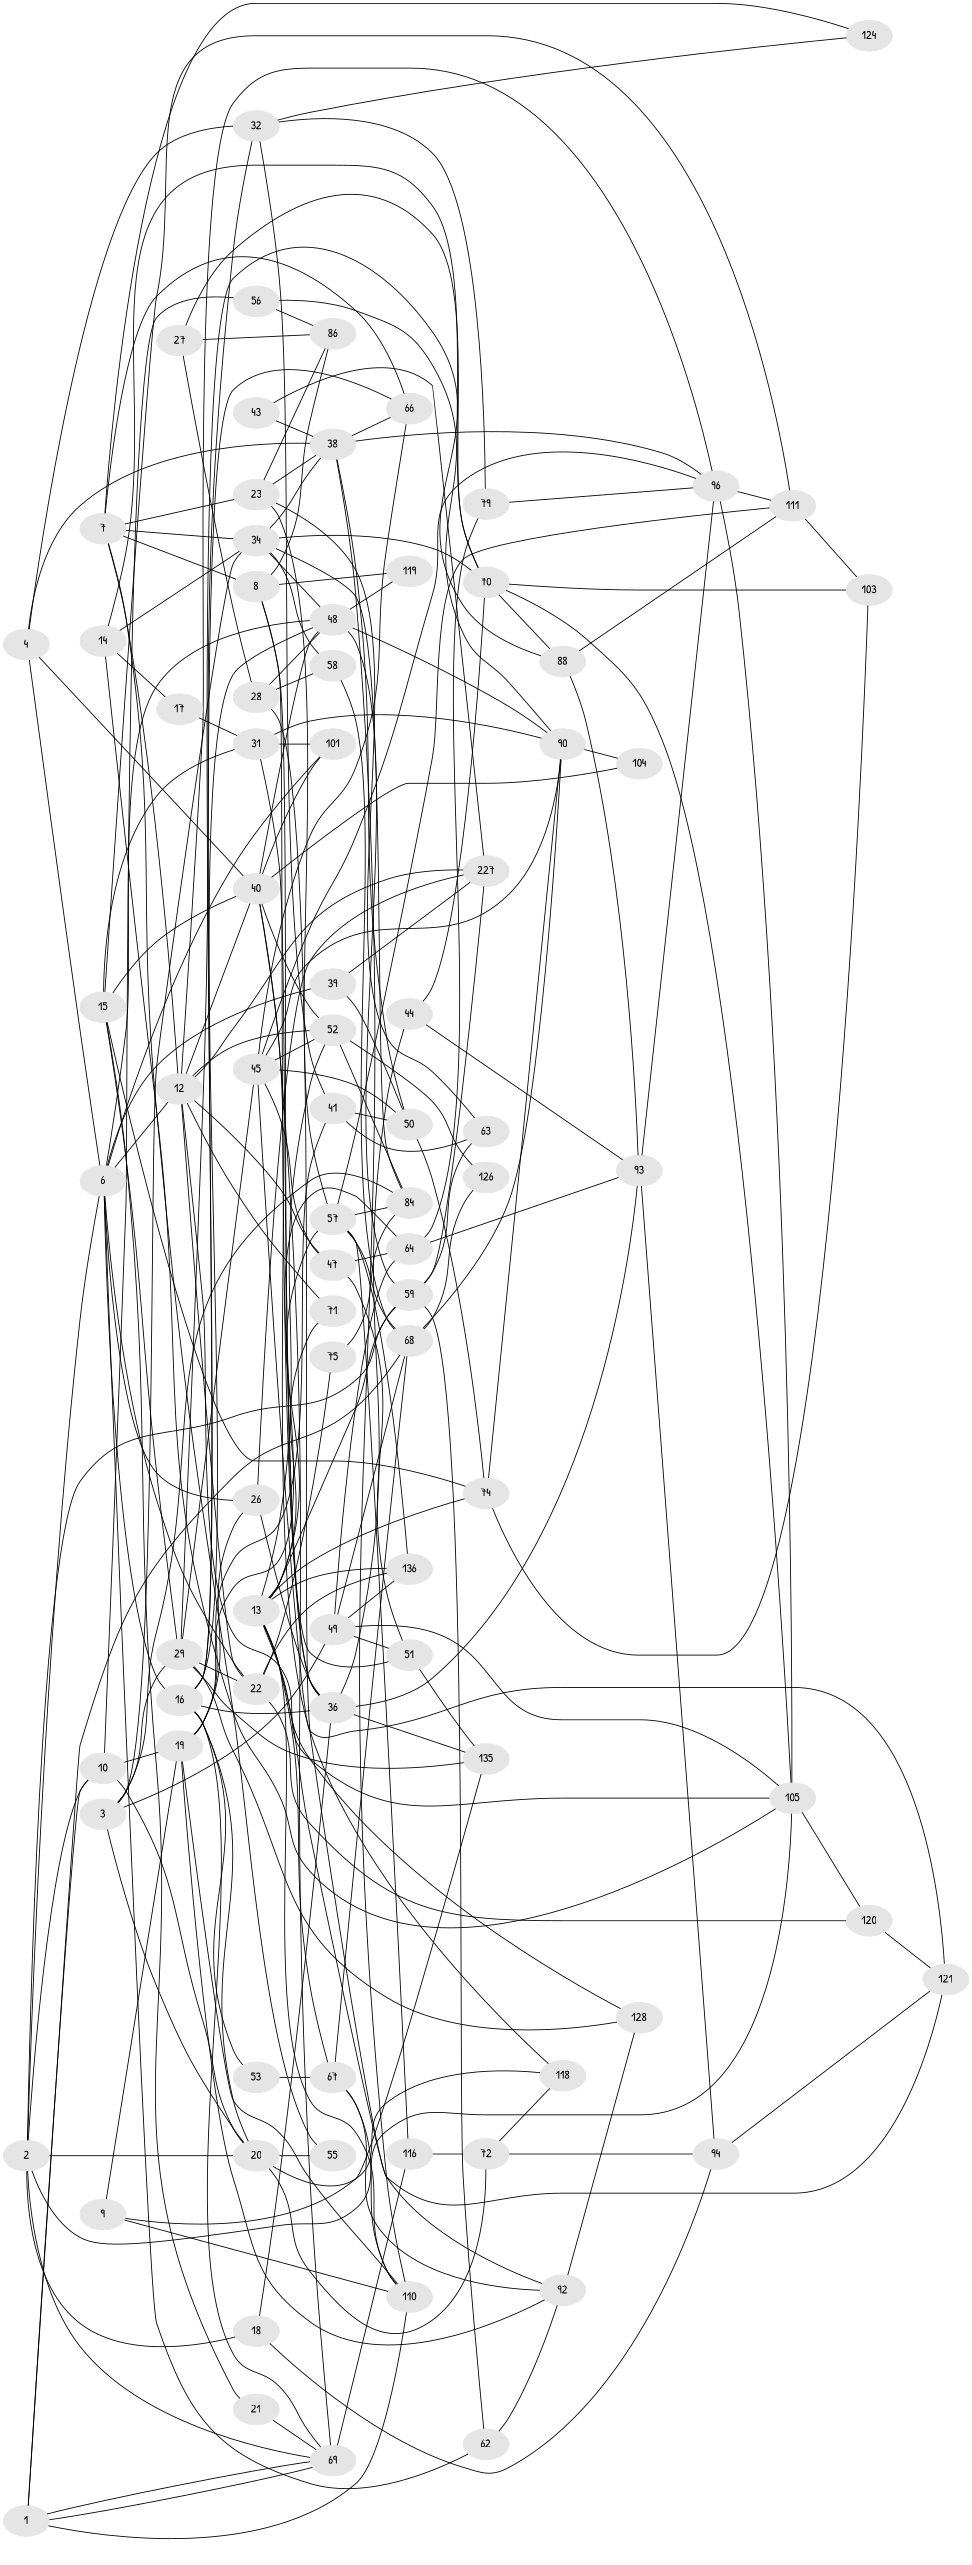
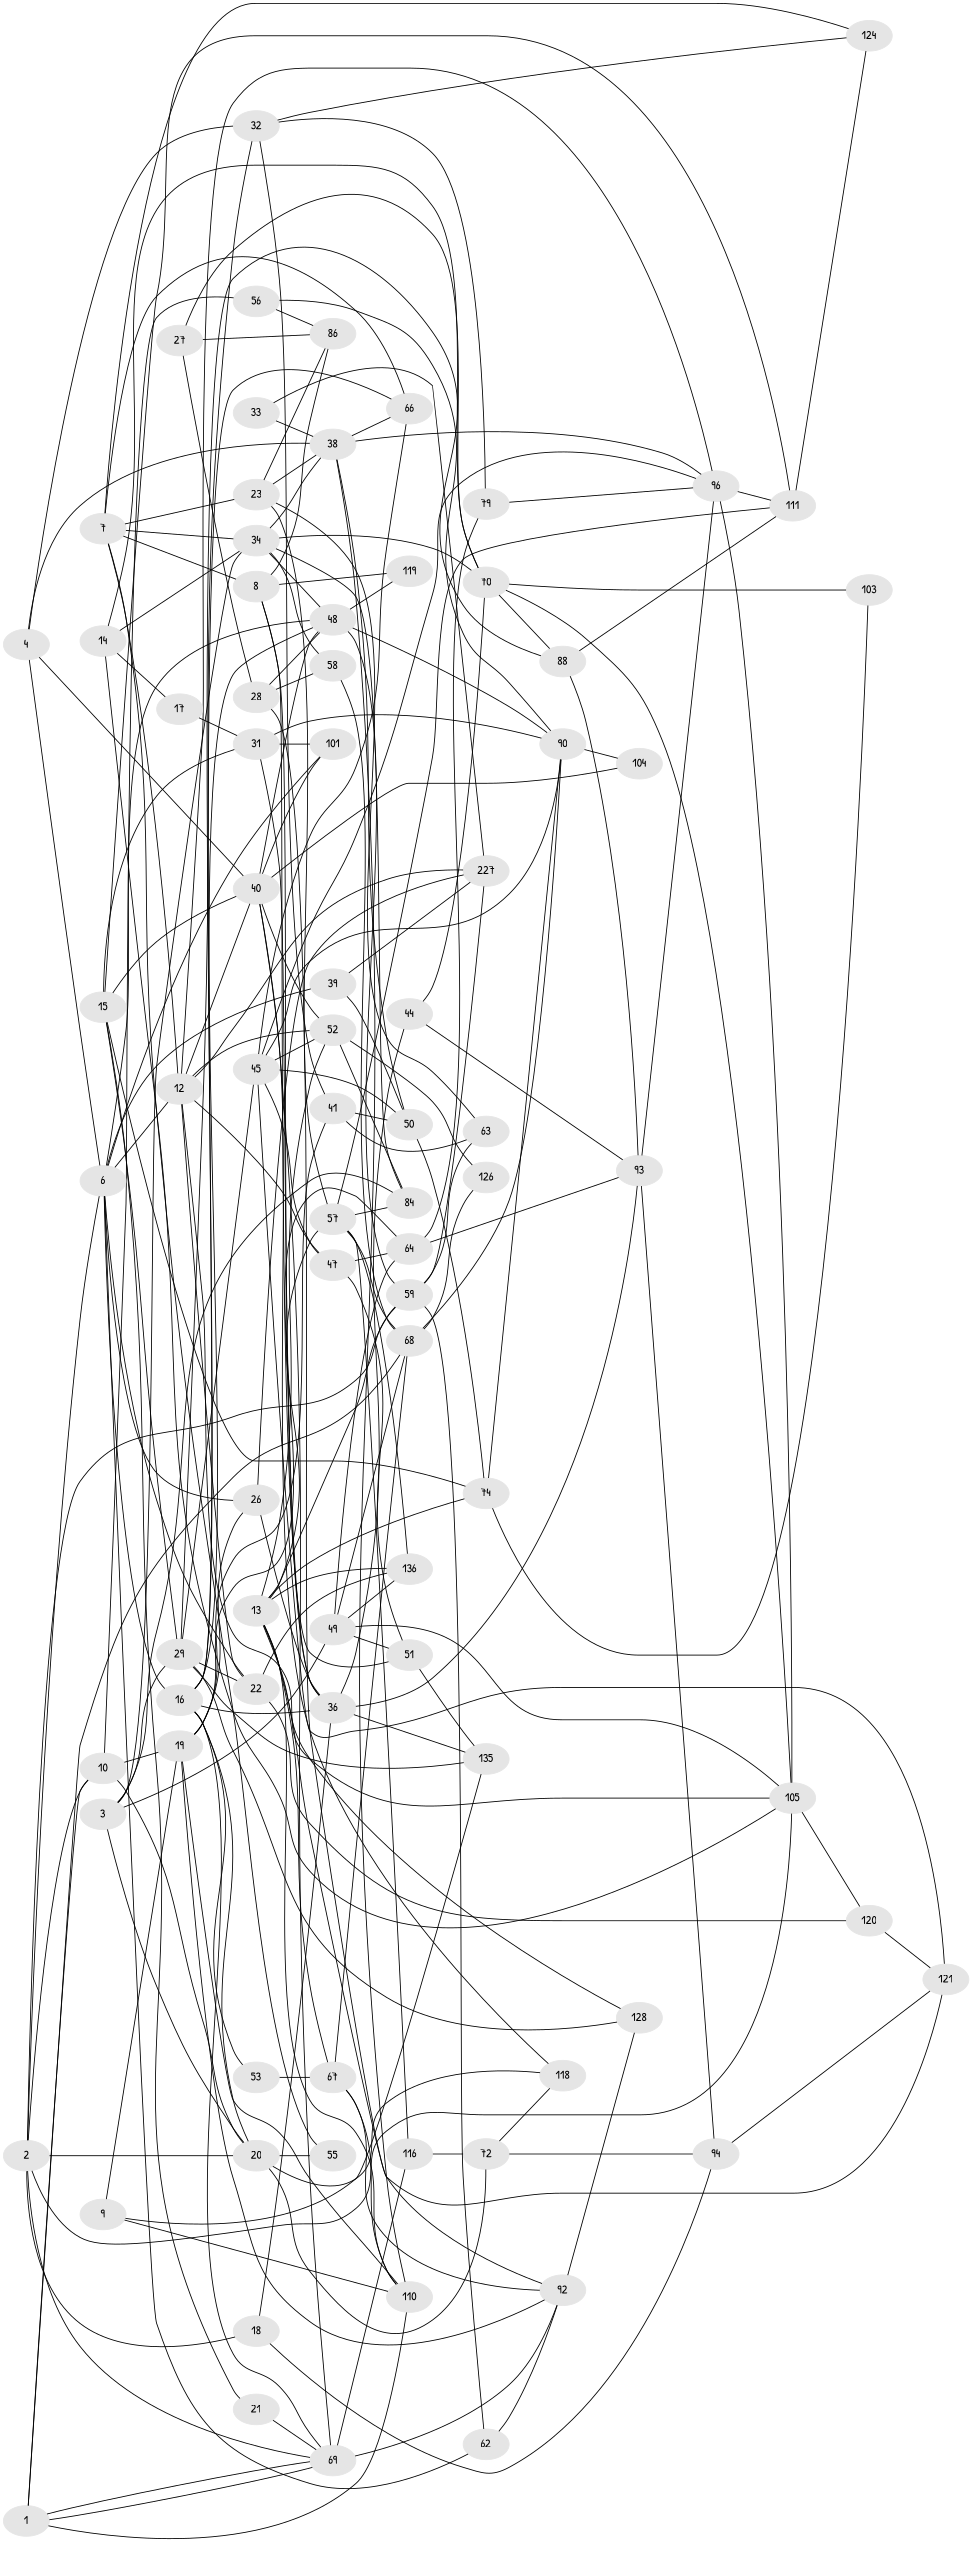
(256, 413) -> (256, 413)
(831, 548) -> (831, 271)
(333, 1311) -> none
(333, 1357) -> none
none -> (472, 2411)
